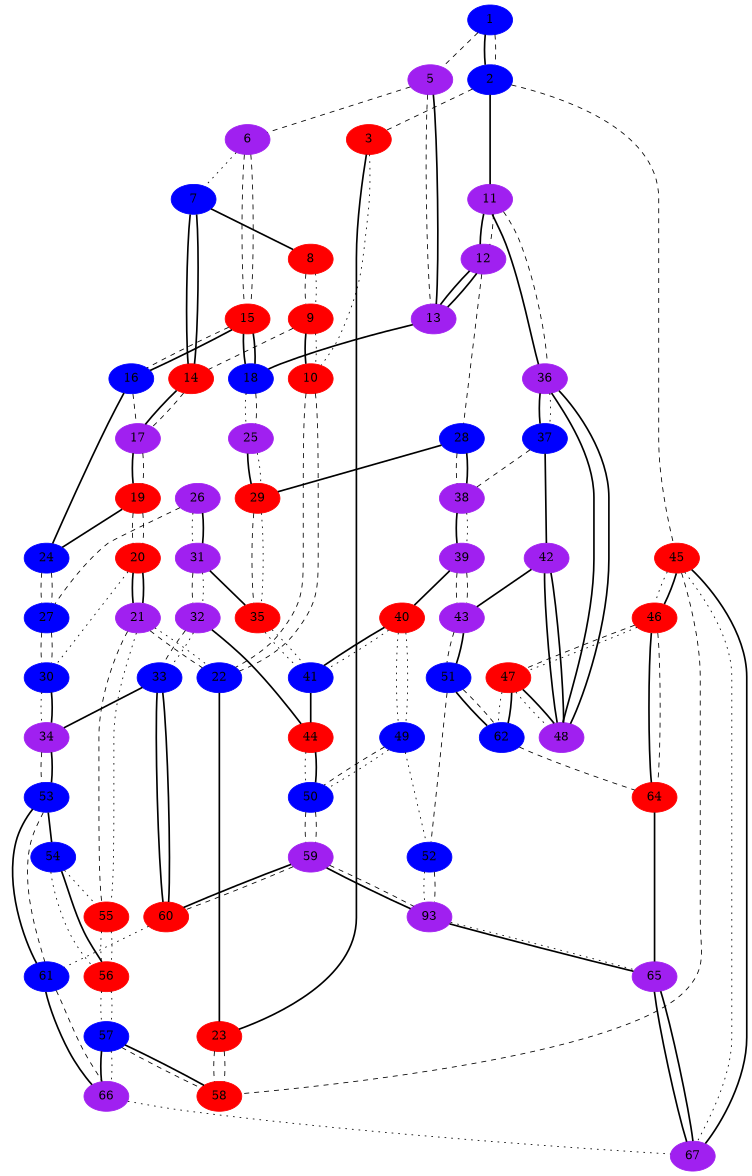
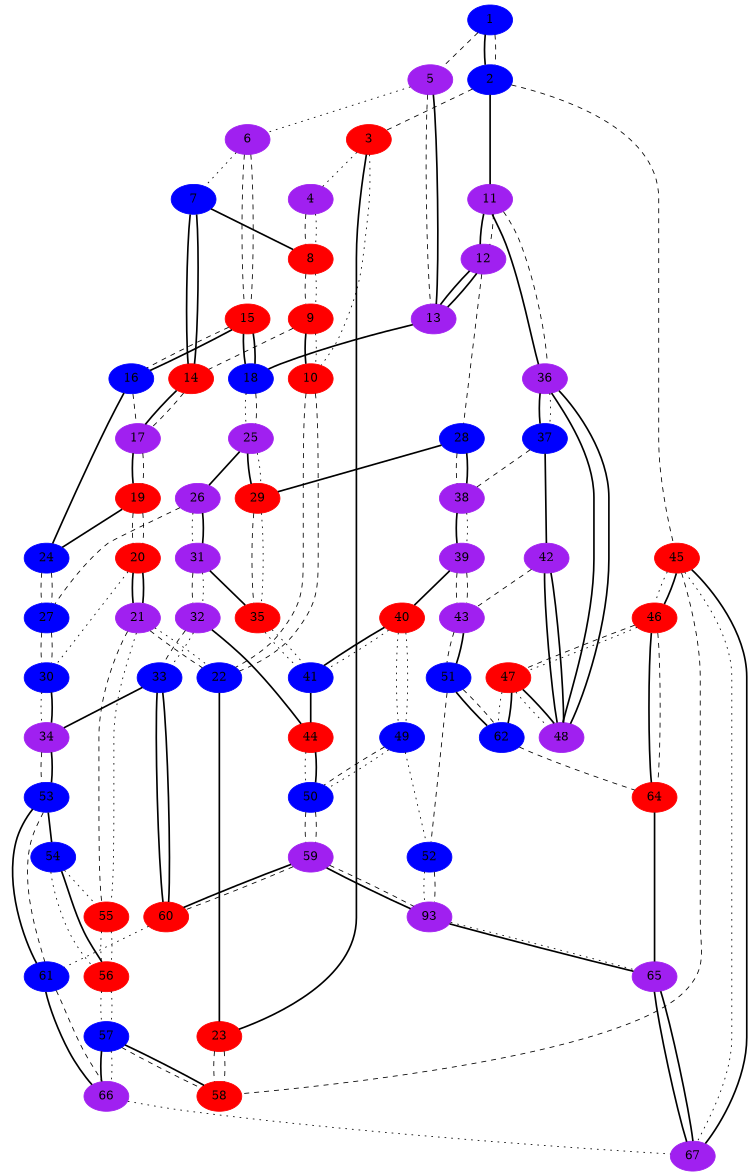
(339, 110) -> (339, 110)
none -> (311, 199)
none -> (224, 468)
(504, 588) -> (504, 588)
